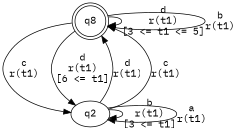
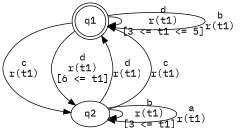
(90, 21) -> (90, 21)
